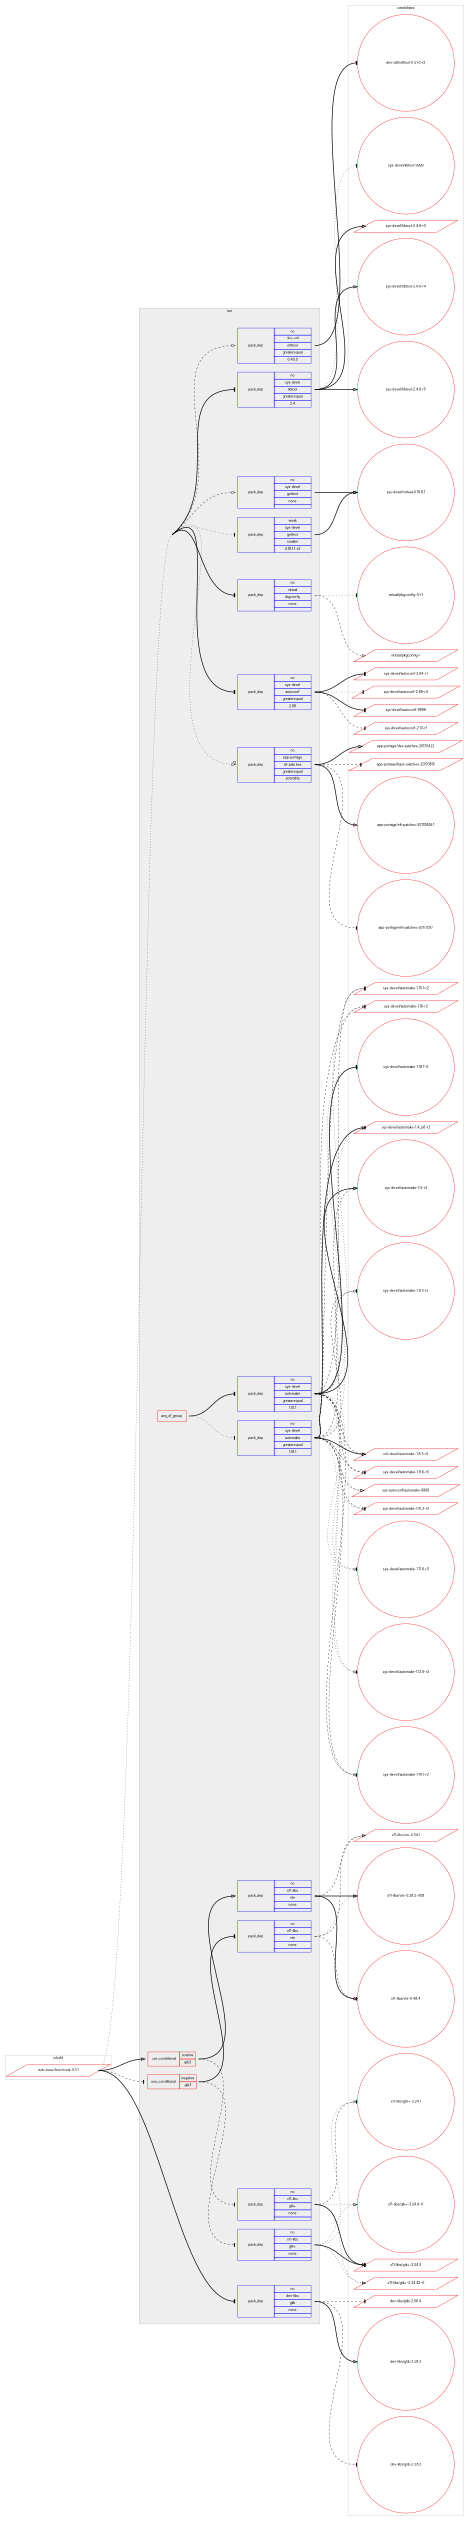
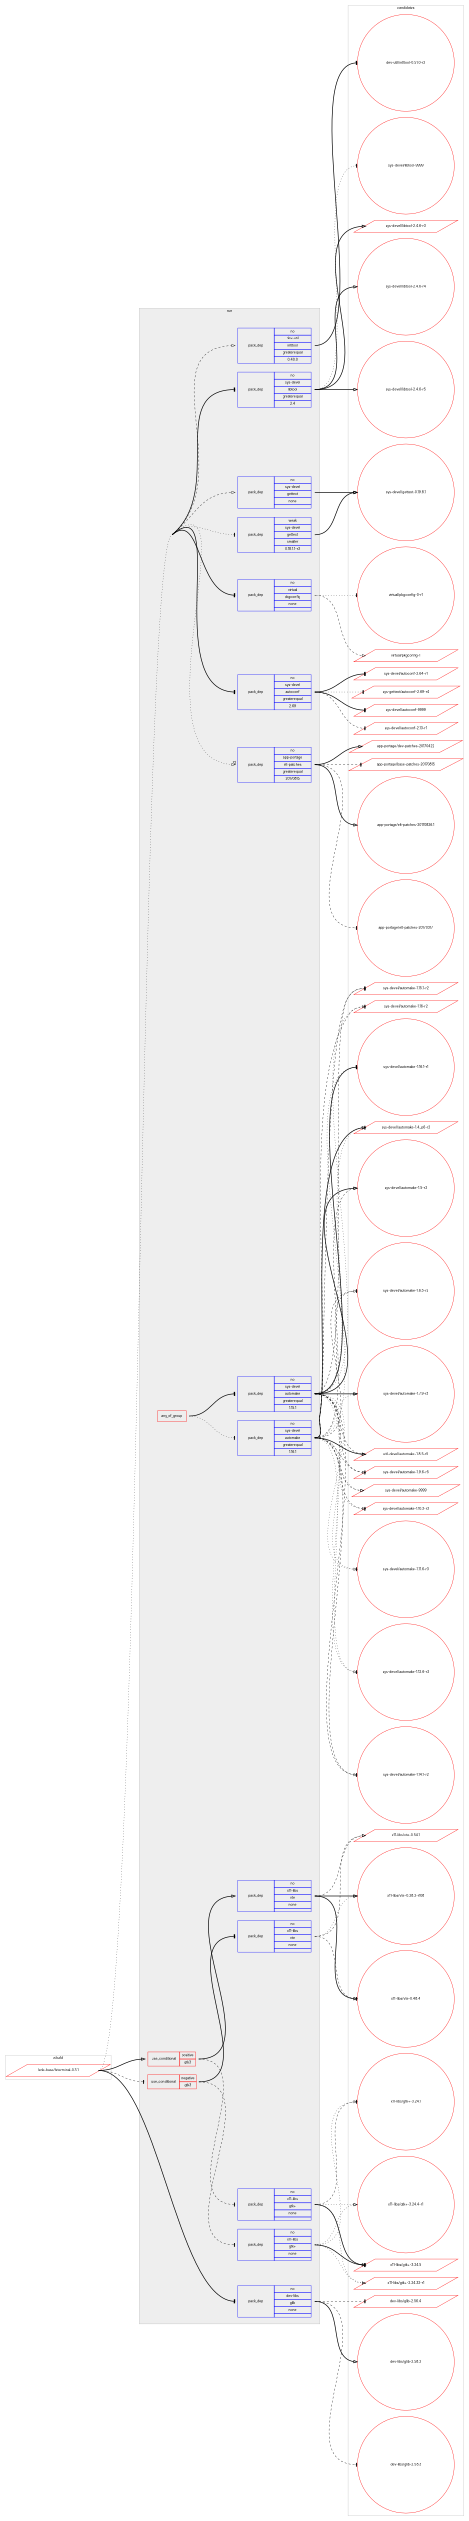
(406, 492) -> (406, 492)
(406, 692) -> (406, 692)
none -> (406, 1394)
(406, 1491) -> (406, 1491)
